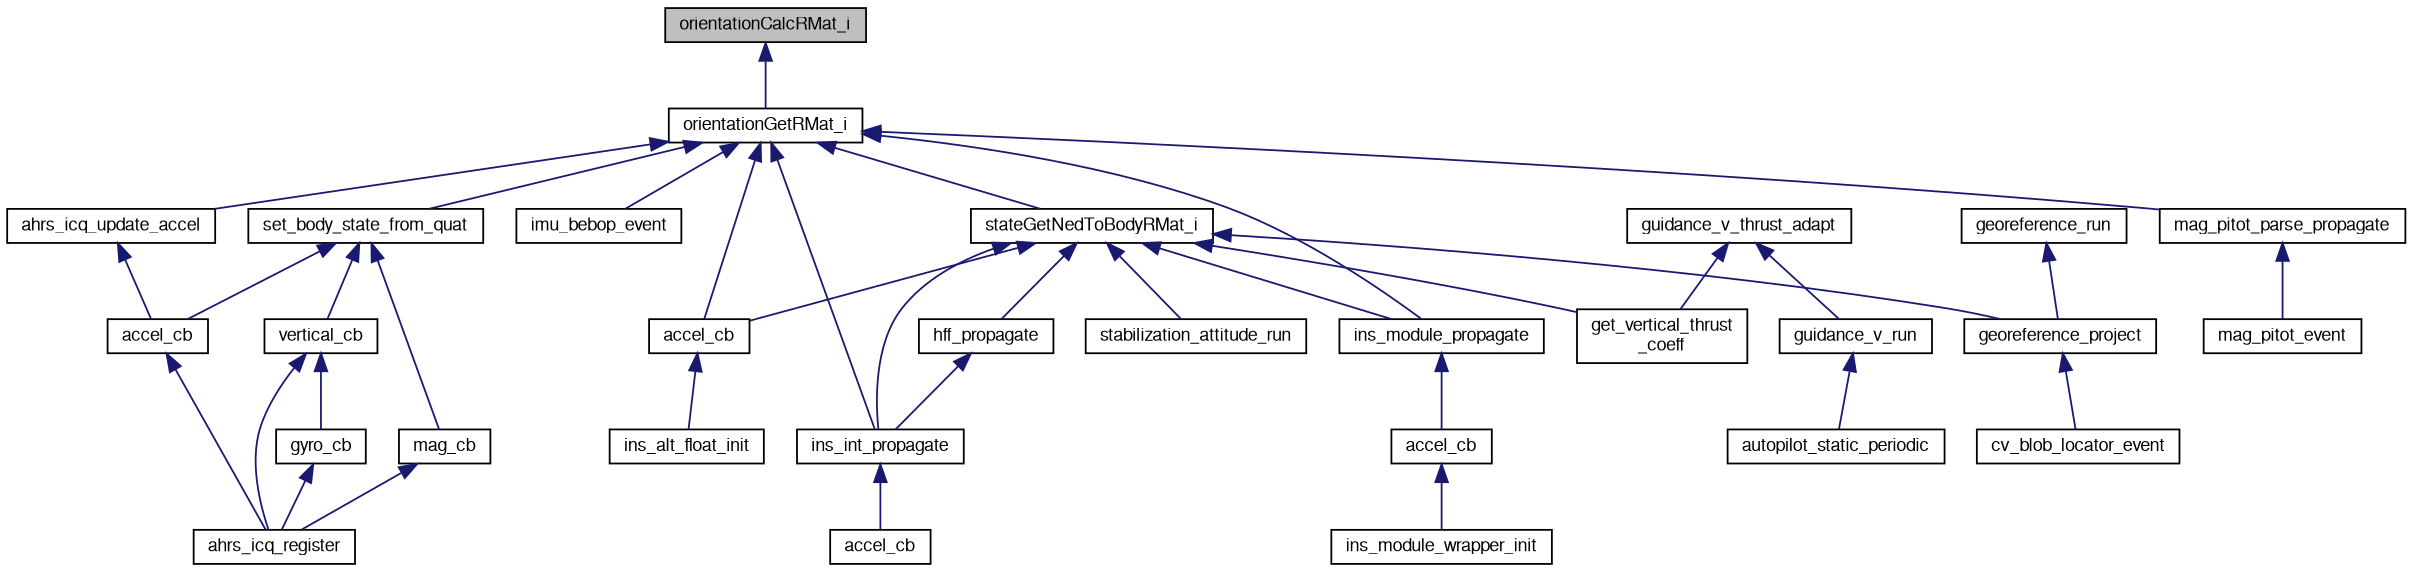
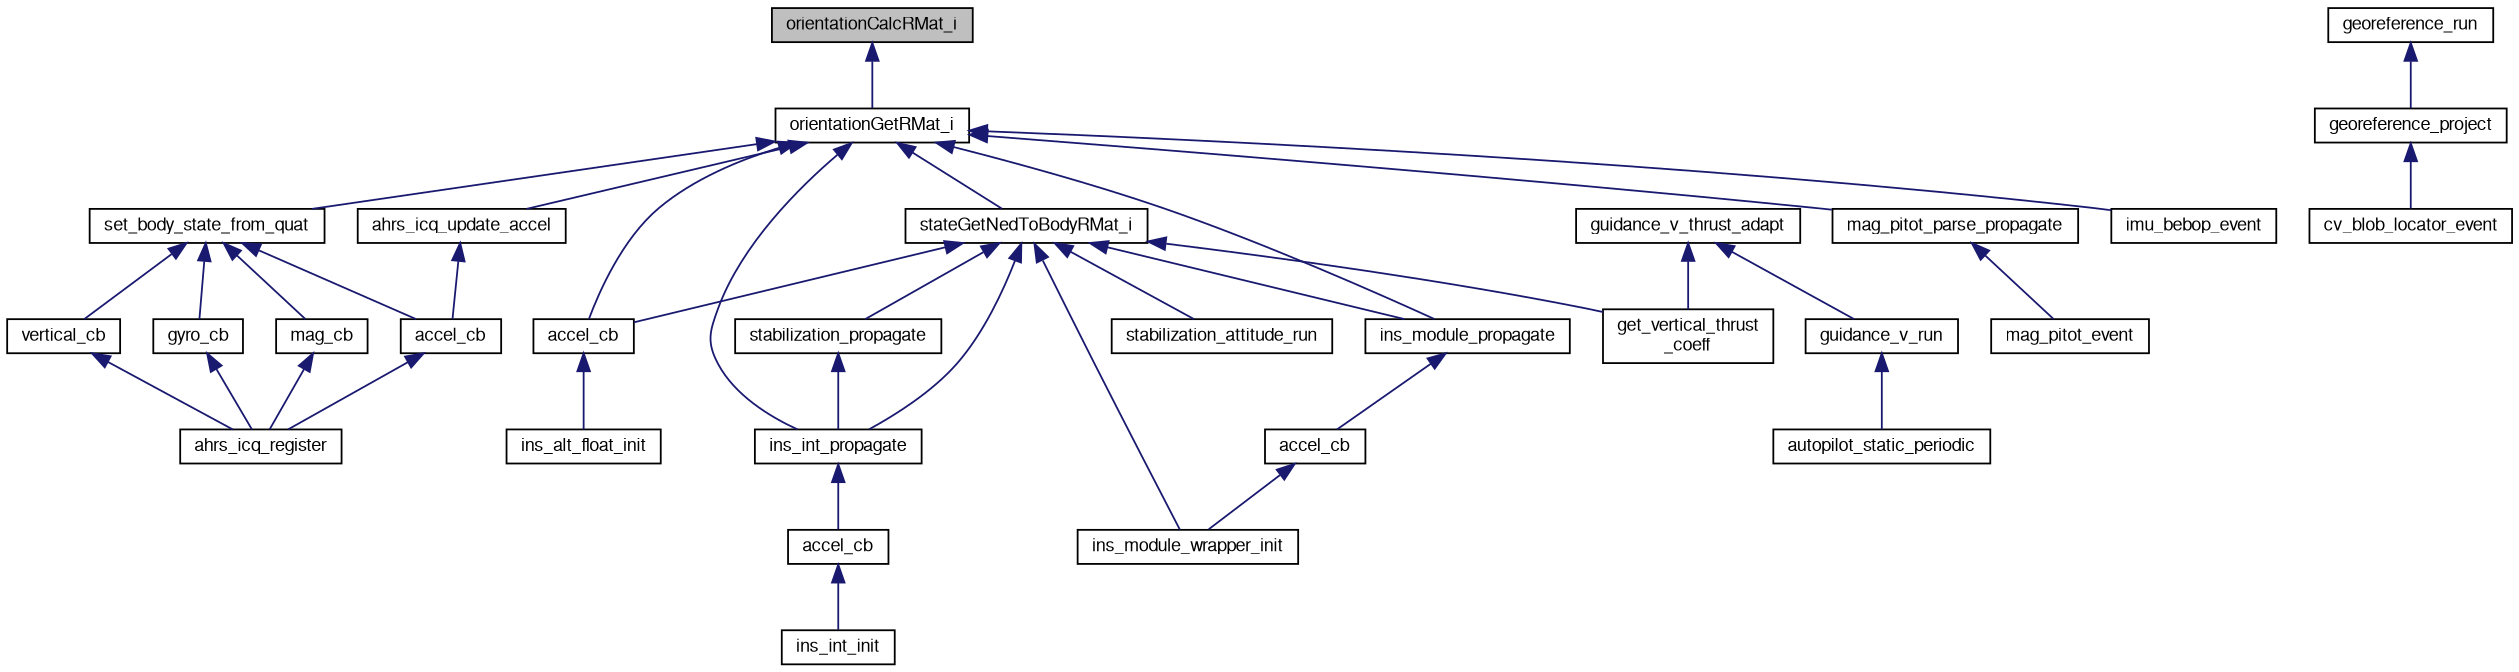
(1617, 266) -> (1111, 395)
(986, 336) -> (838, 336)
(321, 400) -> (202, 290)
none -> (838, 647)
